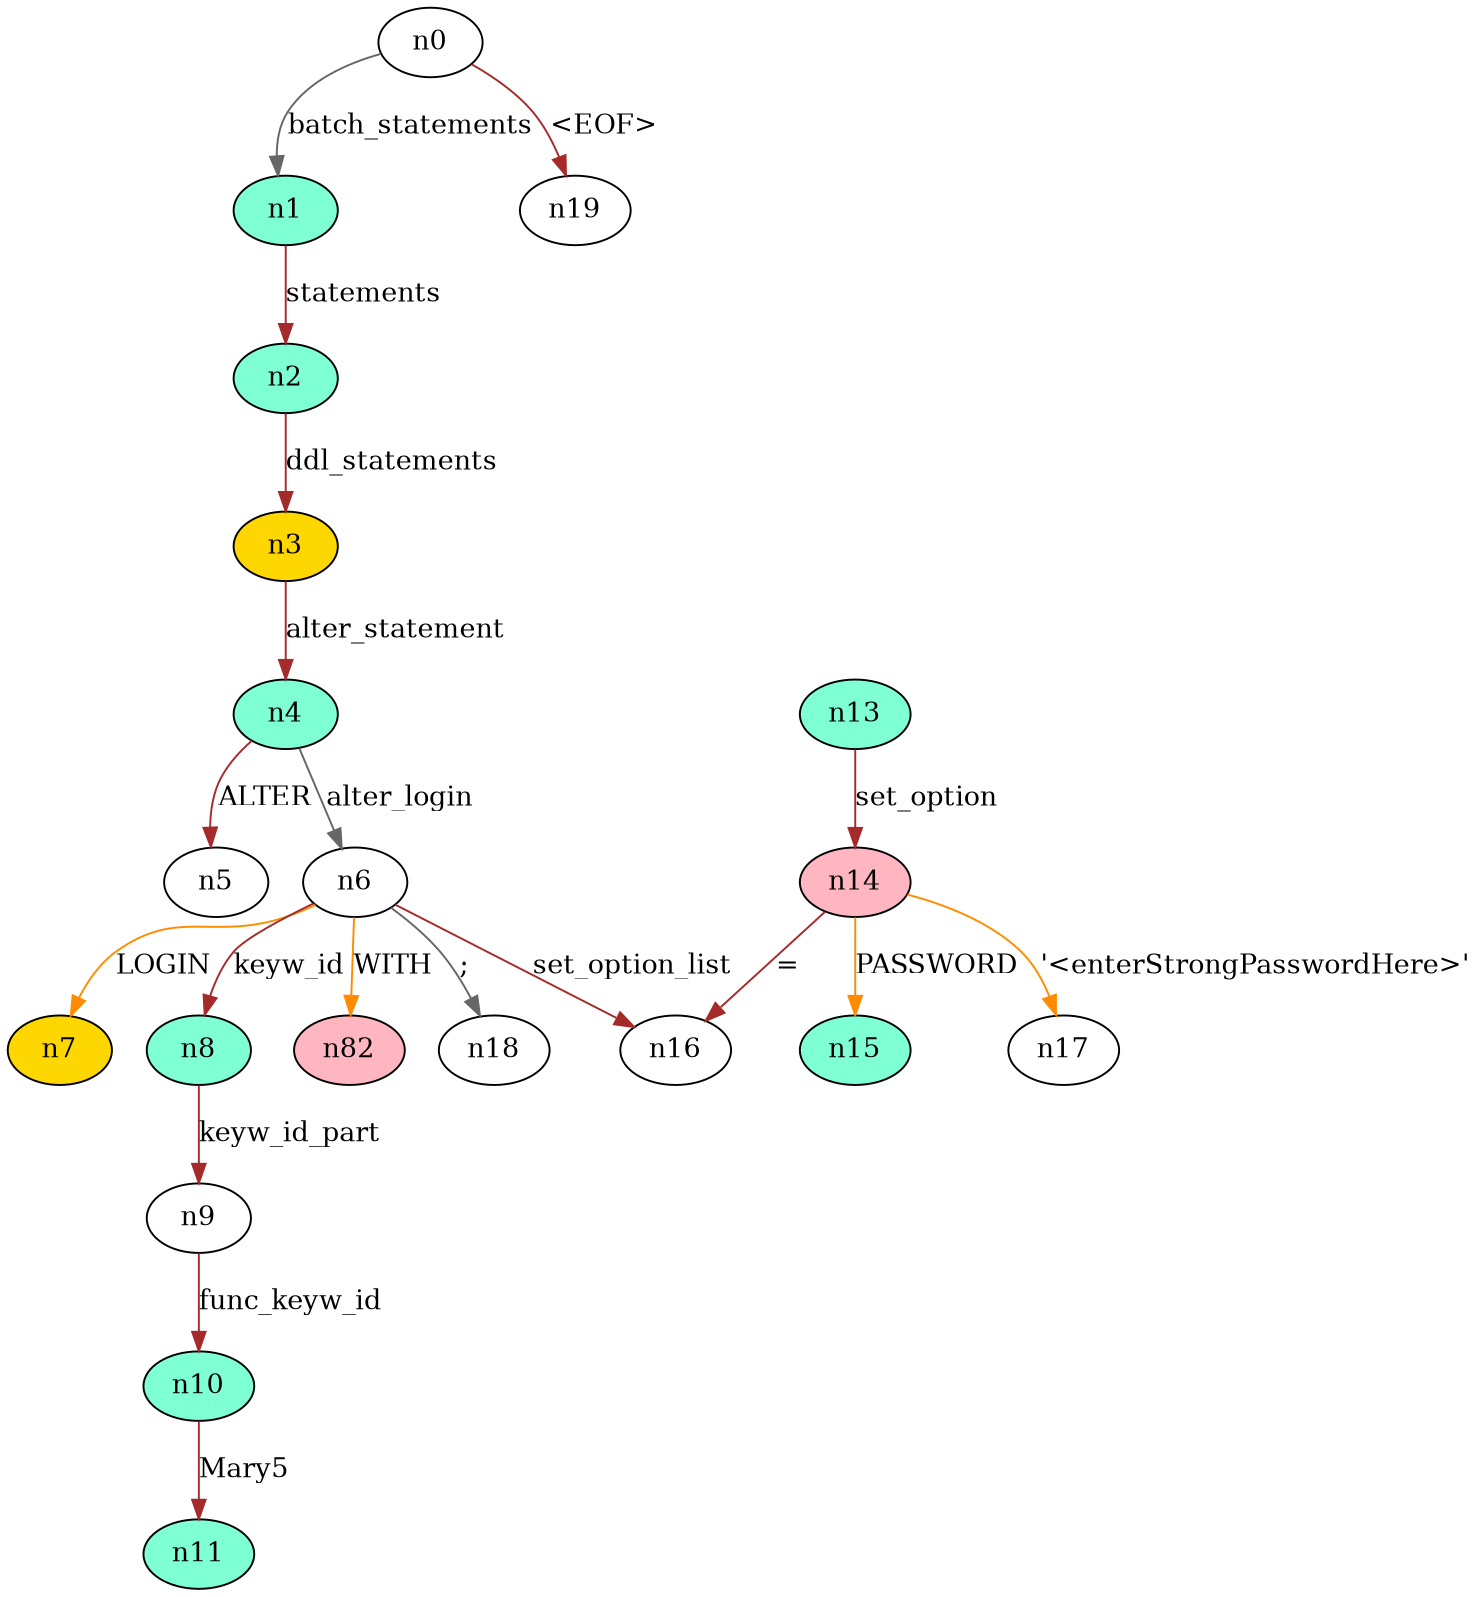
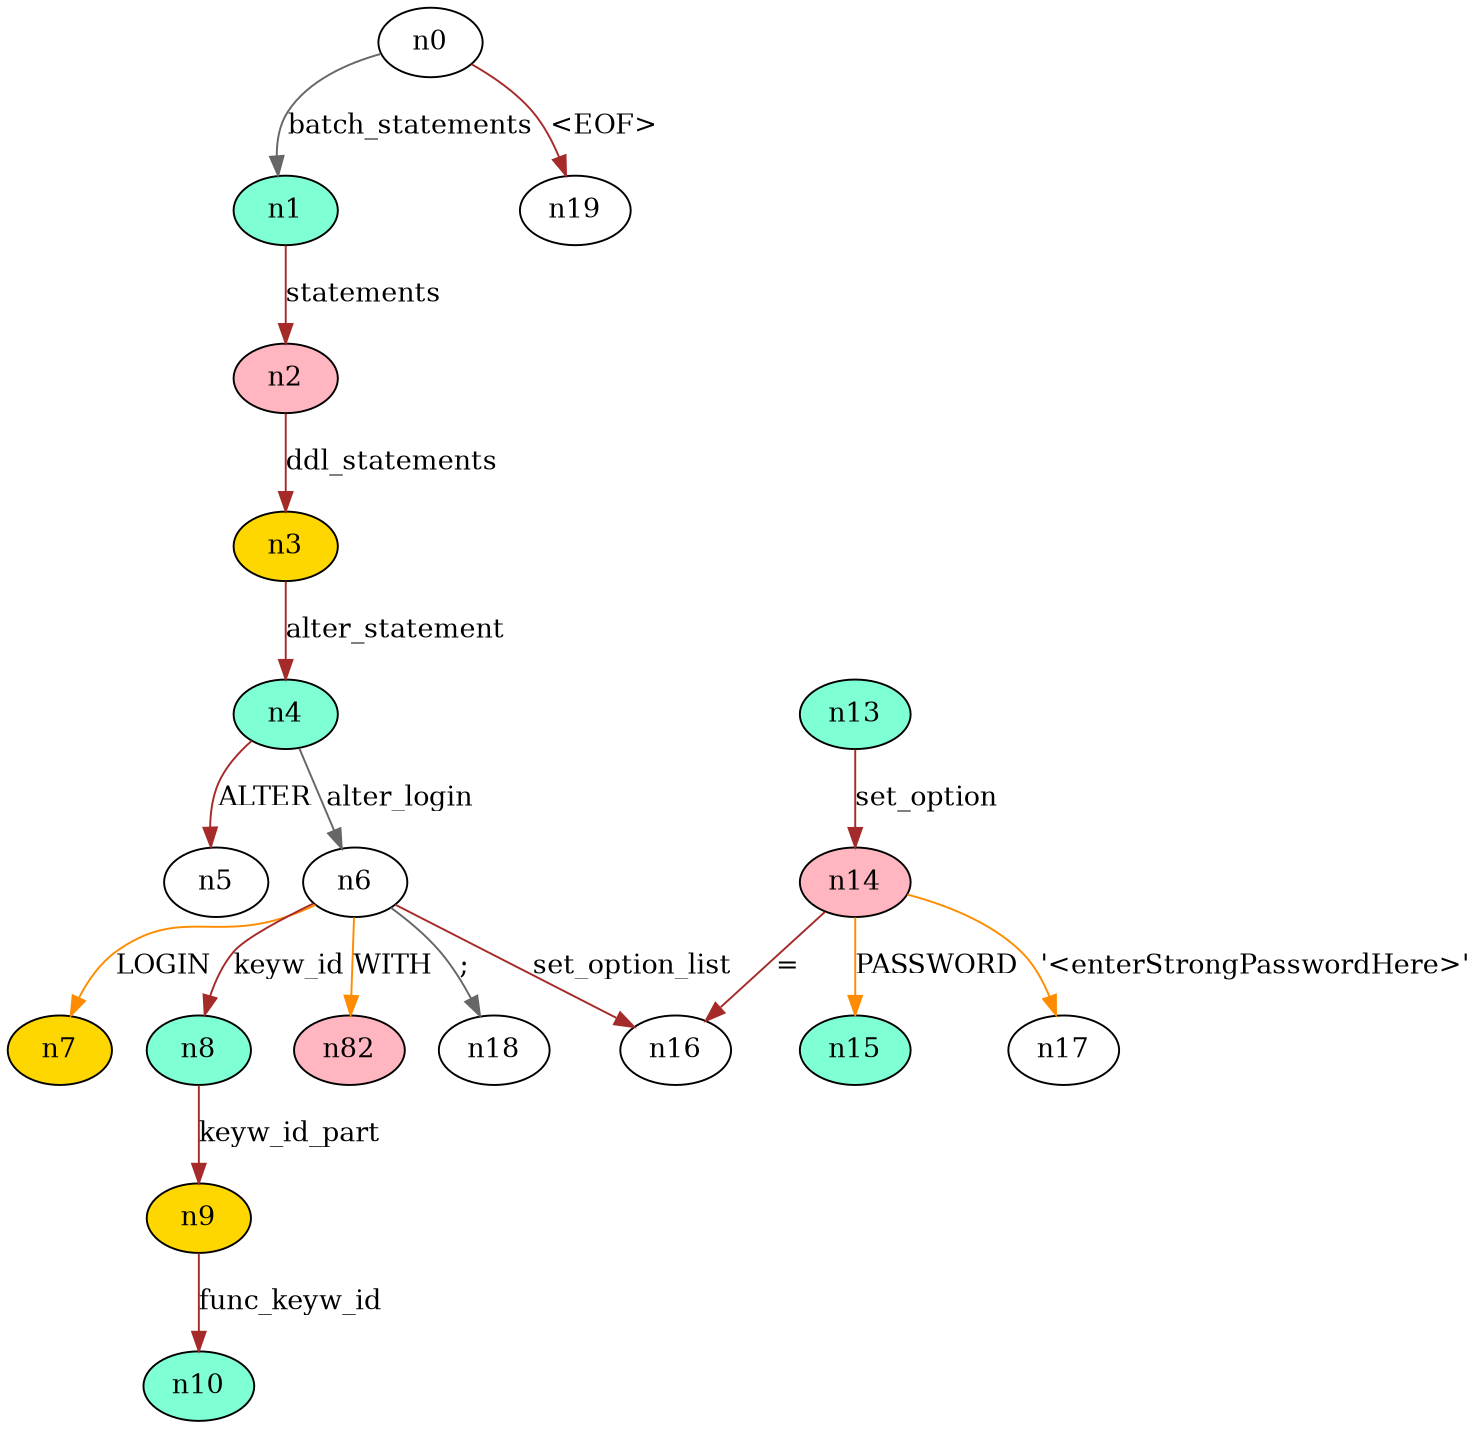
(286, 378) -> (286, 378)
(199, 1218) -> (199, 1218)
(199, 1554) -> none
